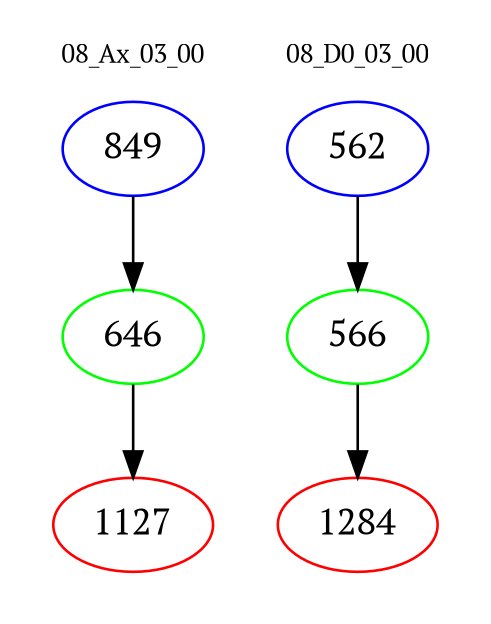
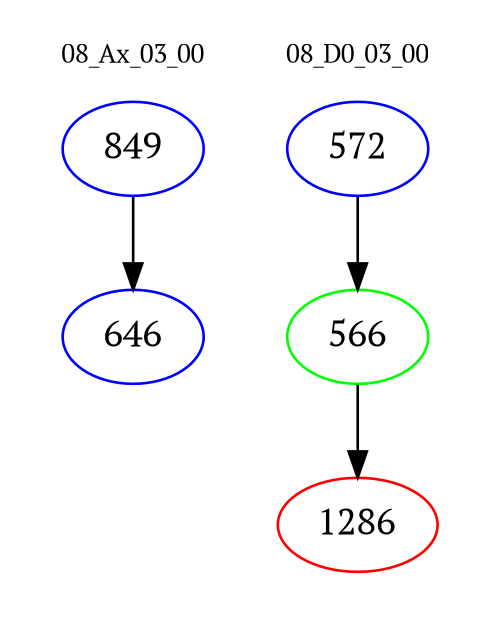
(358, 149) -> (358, 149)
(133, 337) -> (133, 337)
(133, 525) -> none
(358, 525) -> (358, 525)
